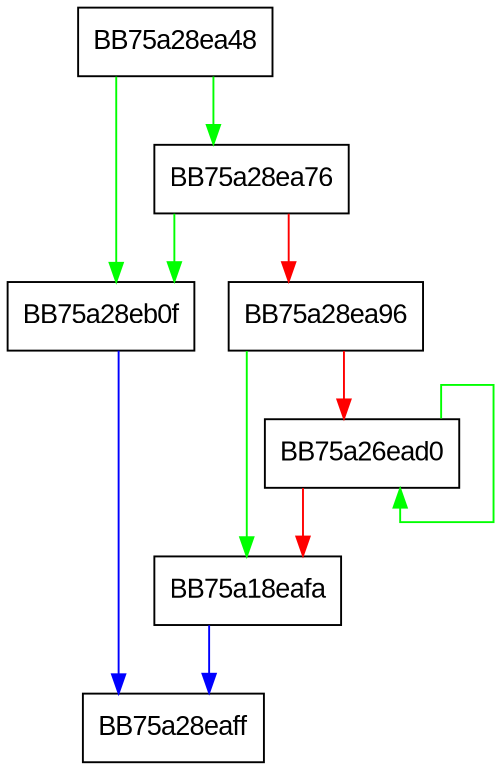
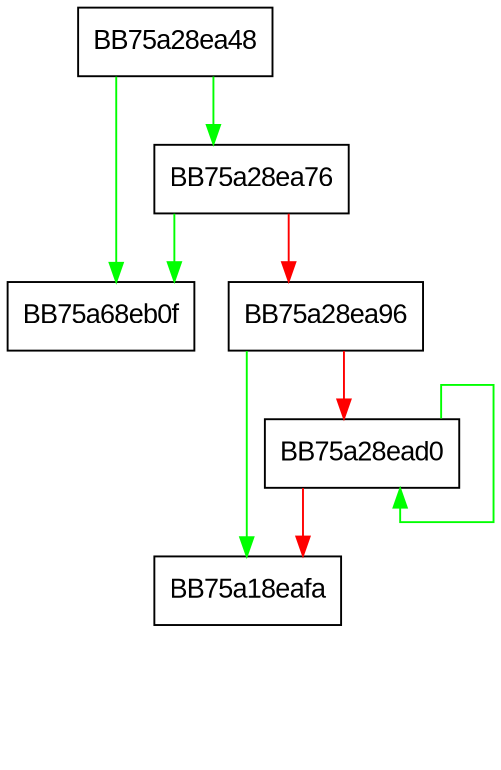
(101, 316) -> (101, 316)
(362, 454) -> (362, 454)
(173, 728) -> none
